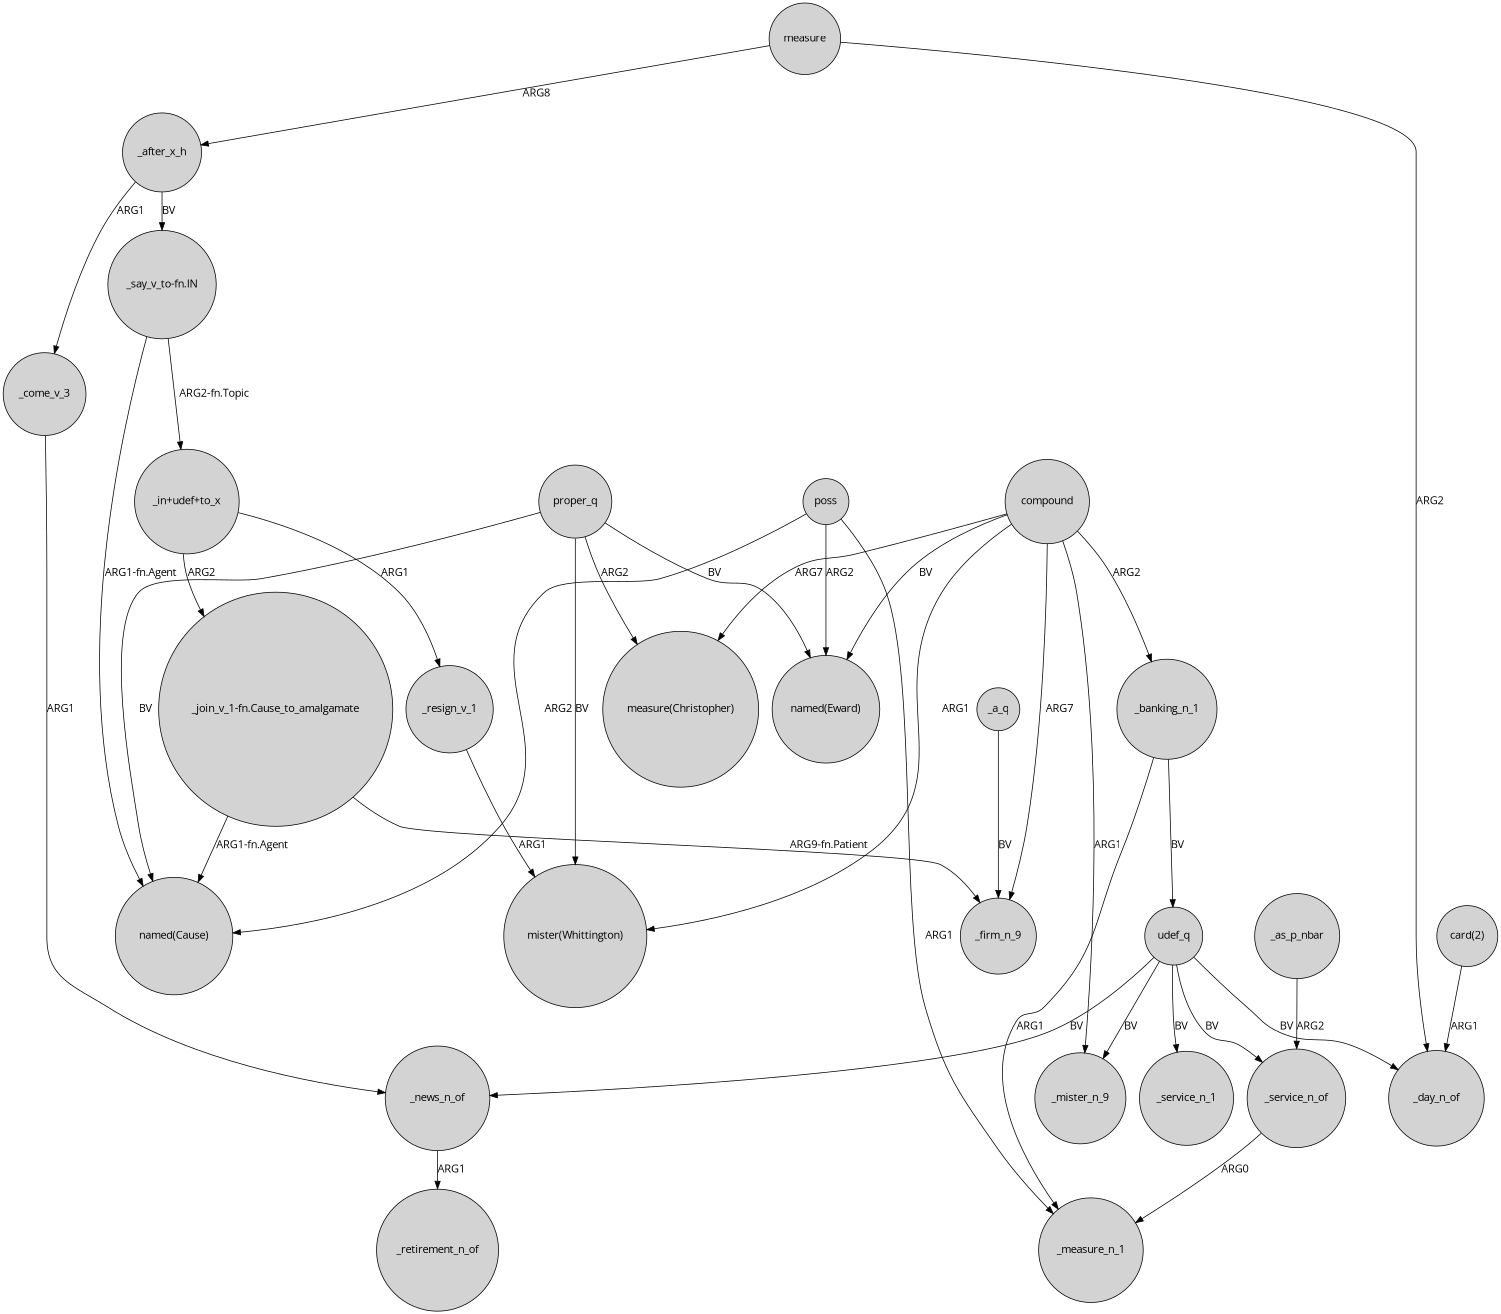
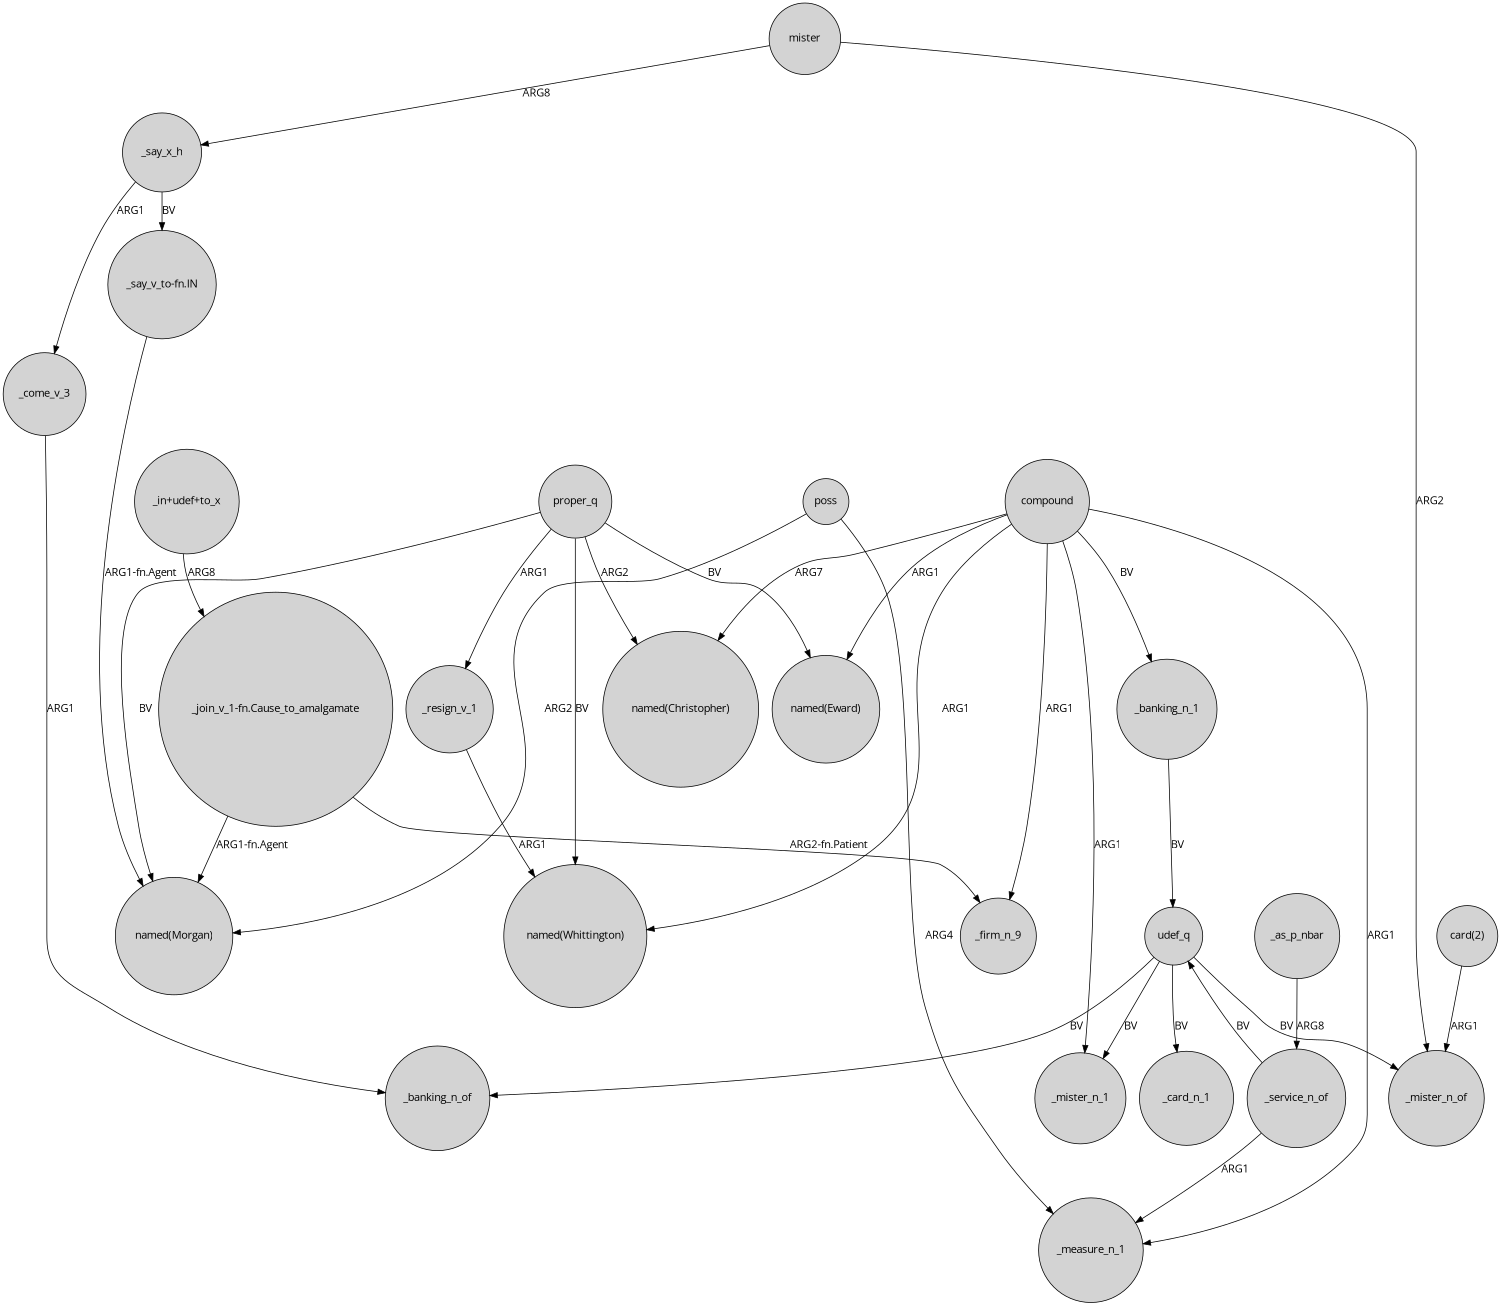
(805, 39) -> (805, 39)
(162, 152) -> (162, 152)
(174, 390) -> none
(364, 564) -> (504, 592)
(202, 573) -> (202, 573)
(926, 573) -> (926, 573)
(1127, 573) -> (1127, 573)
(826, 586) -> none
(681, 709) -> (681, 709)
(998, 709) -> none
(1060, 709) -> (1060, 709)
(829, 845) -> (829, 845)
(174, 936) -> (174, 936)
(575, 936) -> (575, 936)
(939, 936) -> (939, 936)
(1060, 990) -> (1367, 860)
(1200, 1026) -> (1225, 1017)
(1310, 1027) -> (1310, 1027)
(438, 1098) -> (438, 1098)
(1080, 1098) -> (1080, 1098)
(1187, 1098) -> (1187, 1098)
(1436, 1098) -> (1436, 1098)
(1235, 1170) -> (1235, 1170)
(438, 1250) -> none
